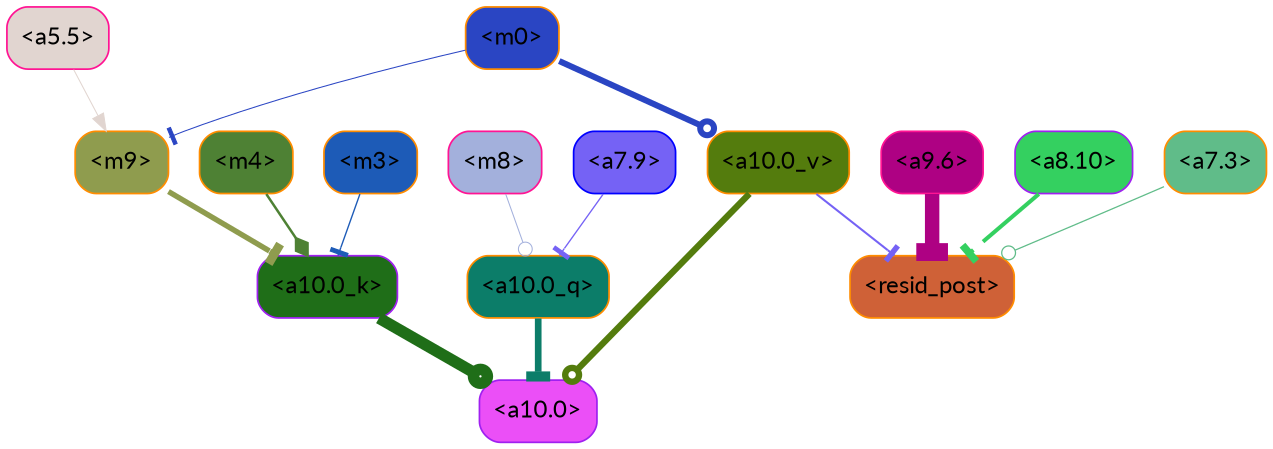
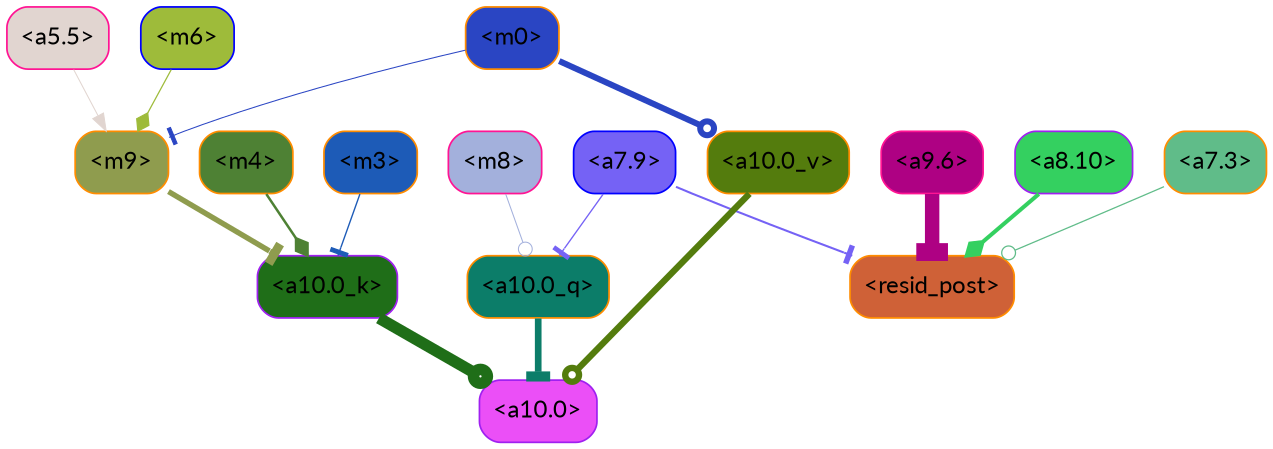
none -> (187, 38)
(1011, 218) -> (1011, 218)
(852, 222) -> (760, 220)
